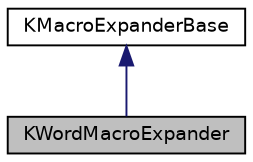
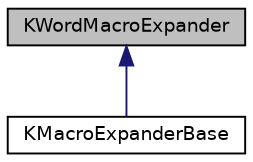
(126, 91) -> (126, 91)
